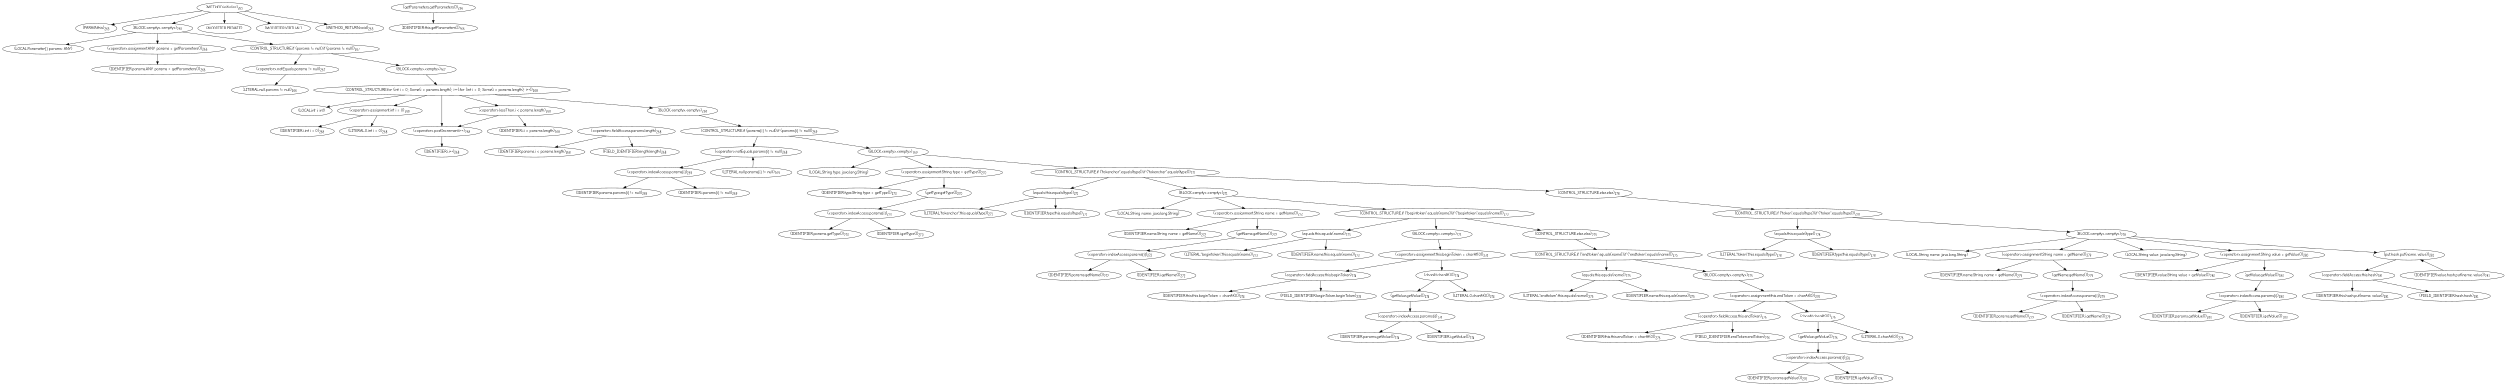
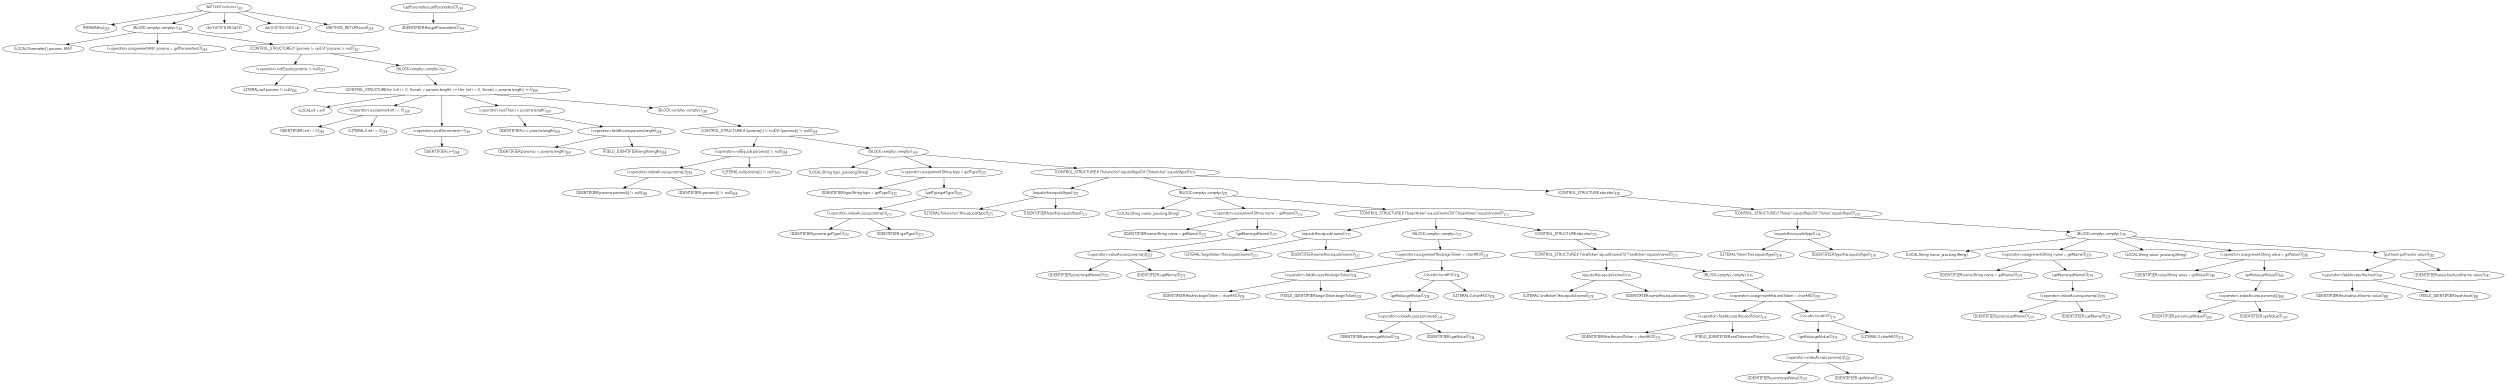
(158, 70) -> none
(479, 121) -> (569, 121)
(753, 164) -> (749, 161)
(2433, 266) -> (2427, 265)
